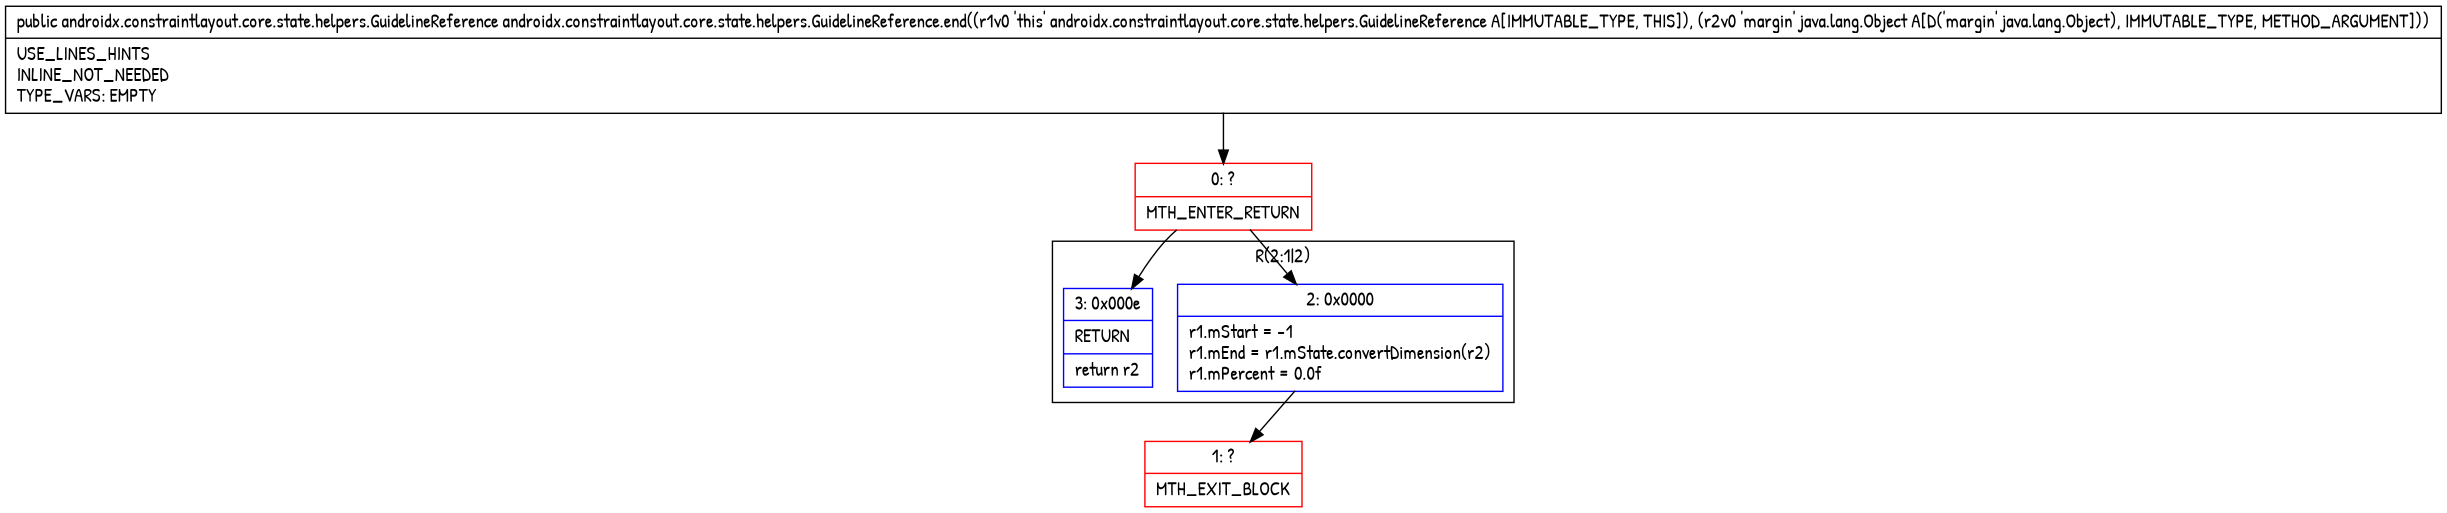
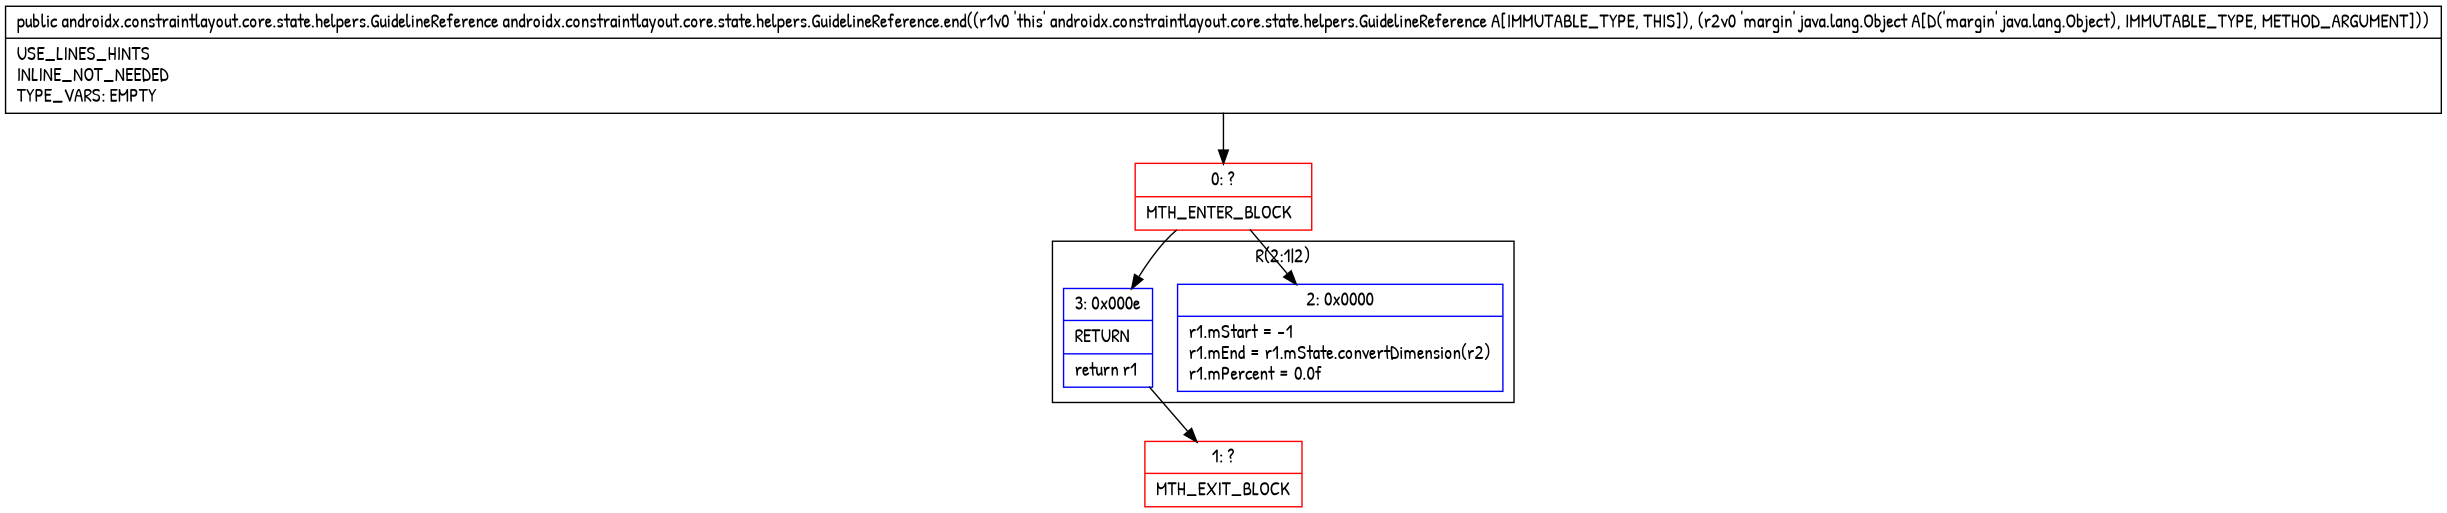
(1223, 213) -> (1220, 213)
(1107, 370) -> (1107, 370)
(1277, 411) -> (1170, 411)
